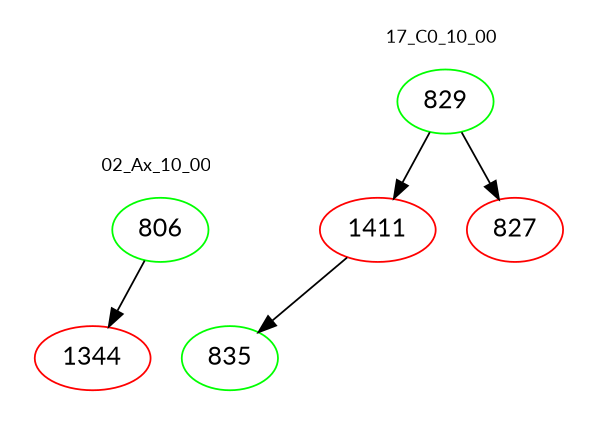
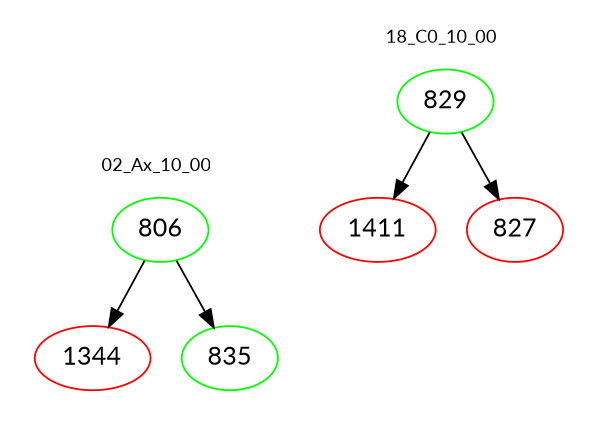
(442, 38) -> (442, 38)
(310, 289) -> (191, 286)
